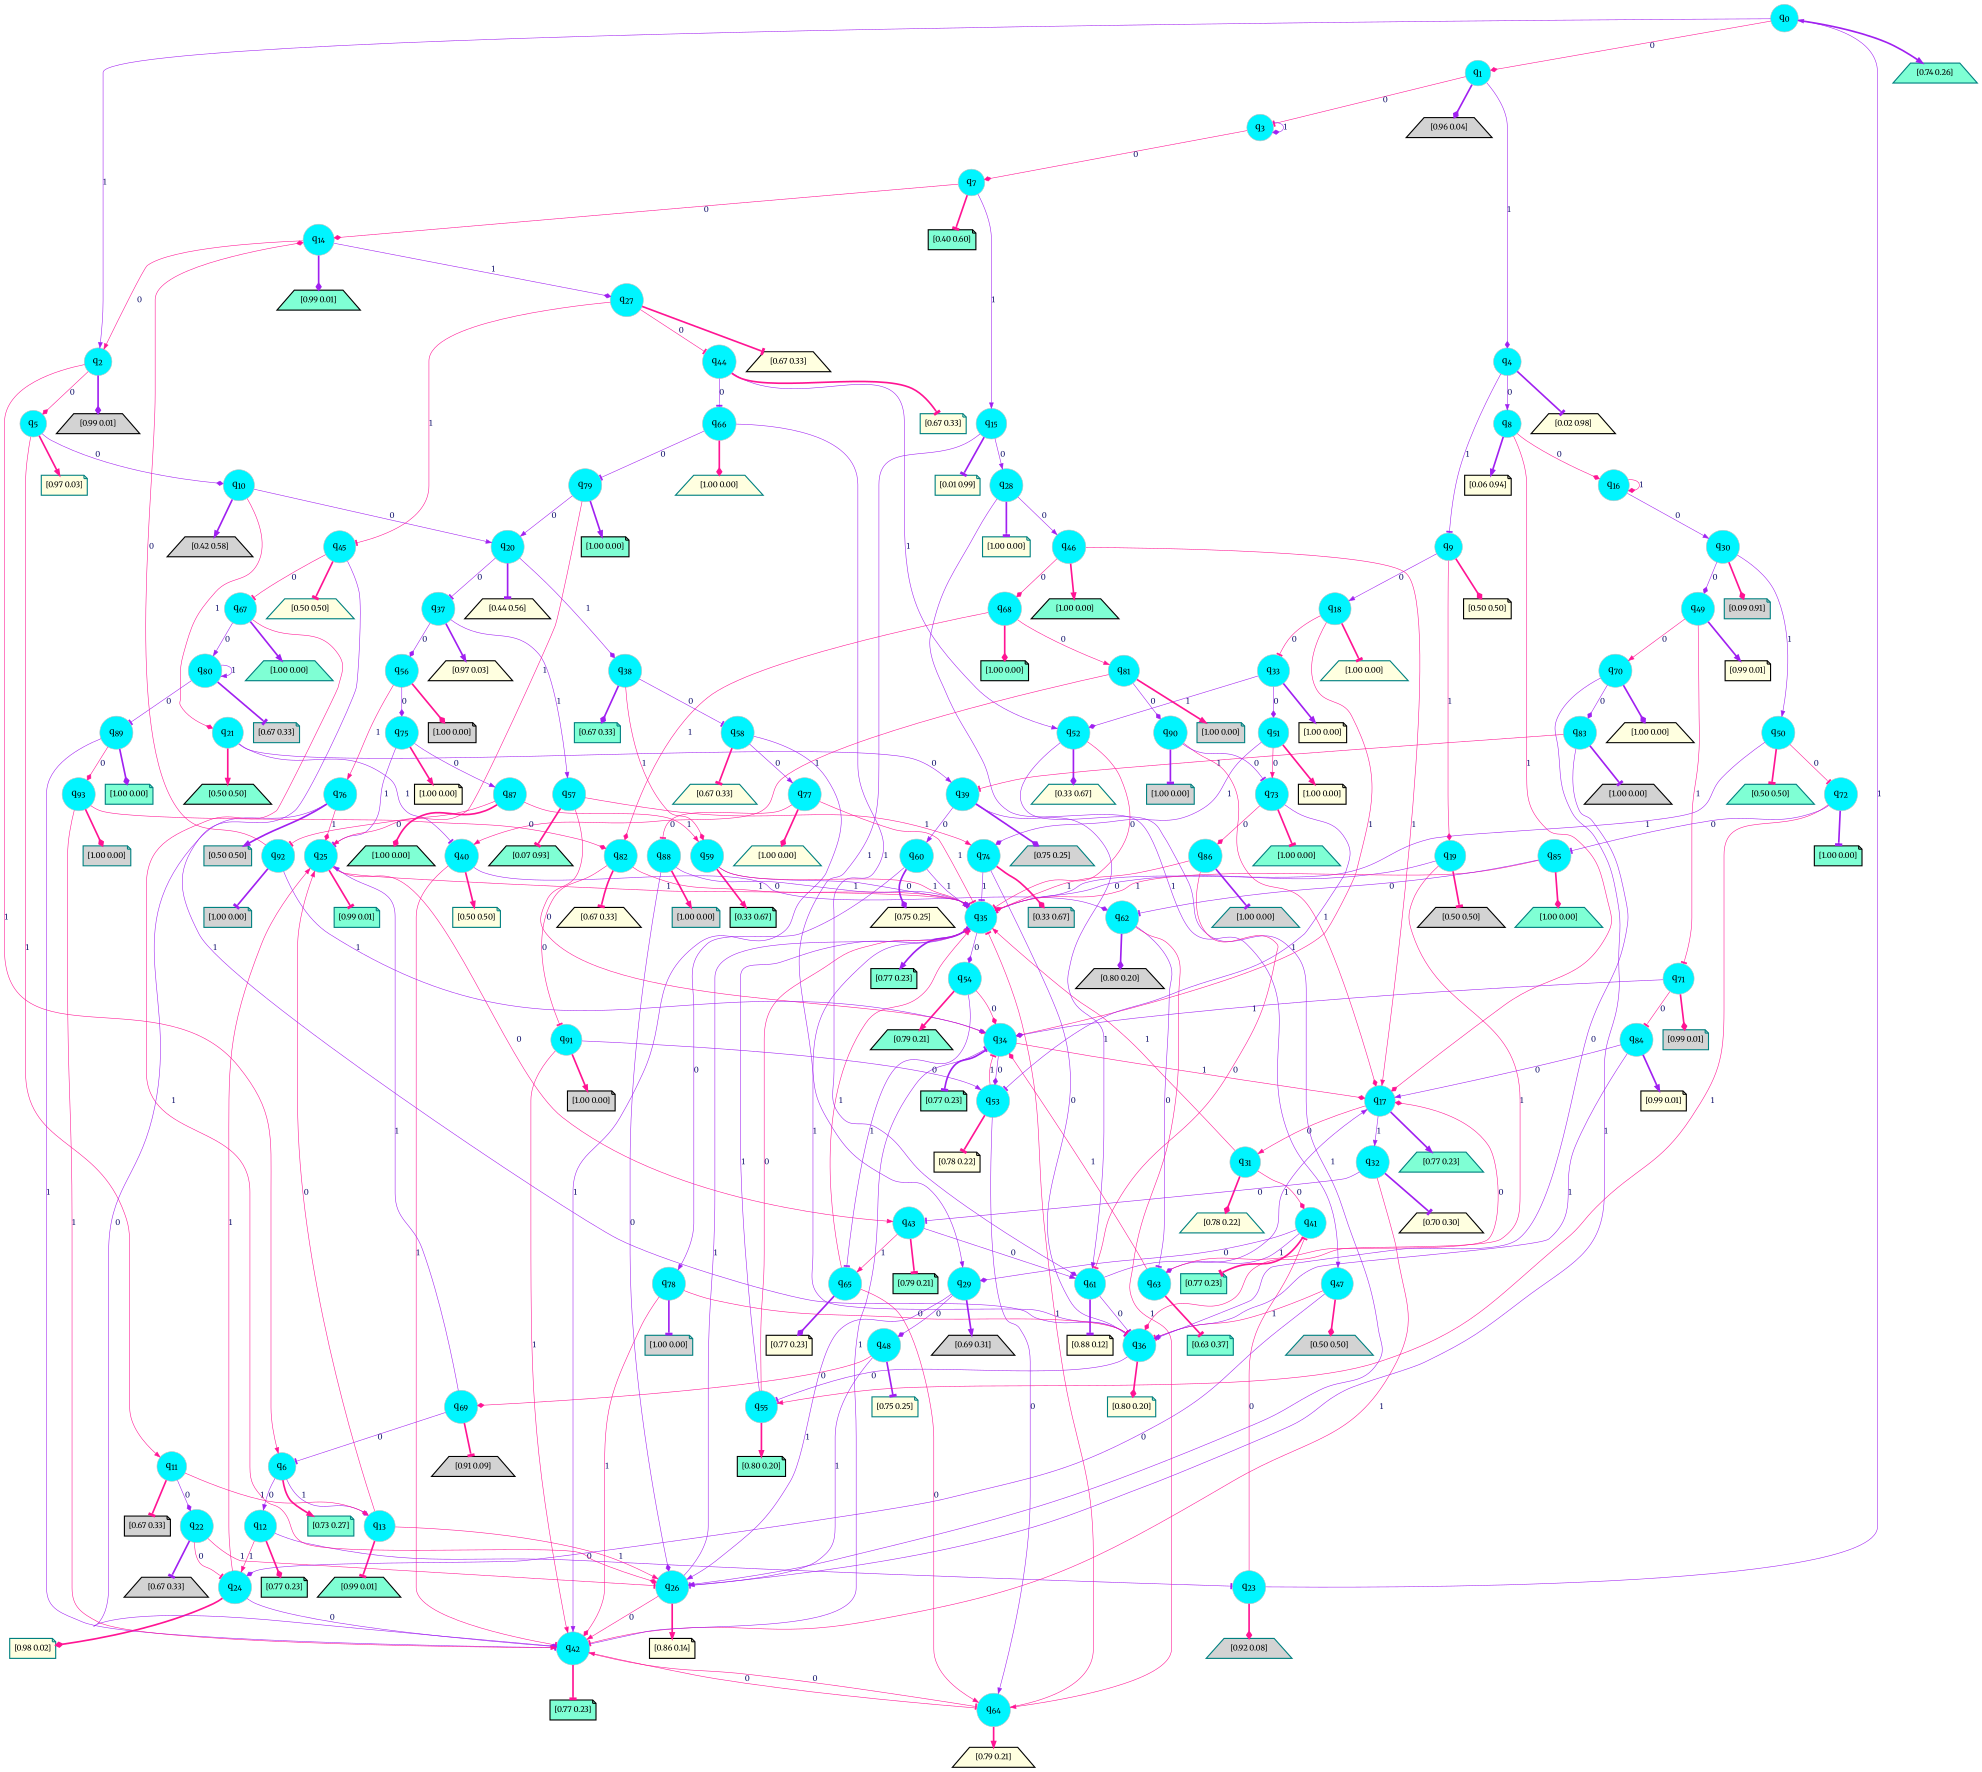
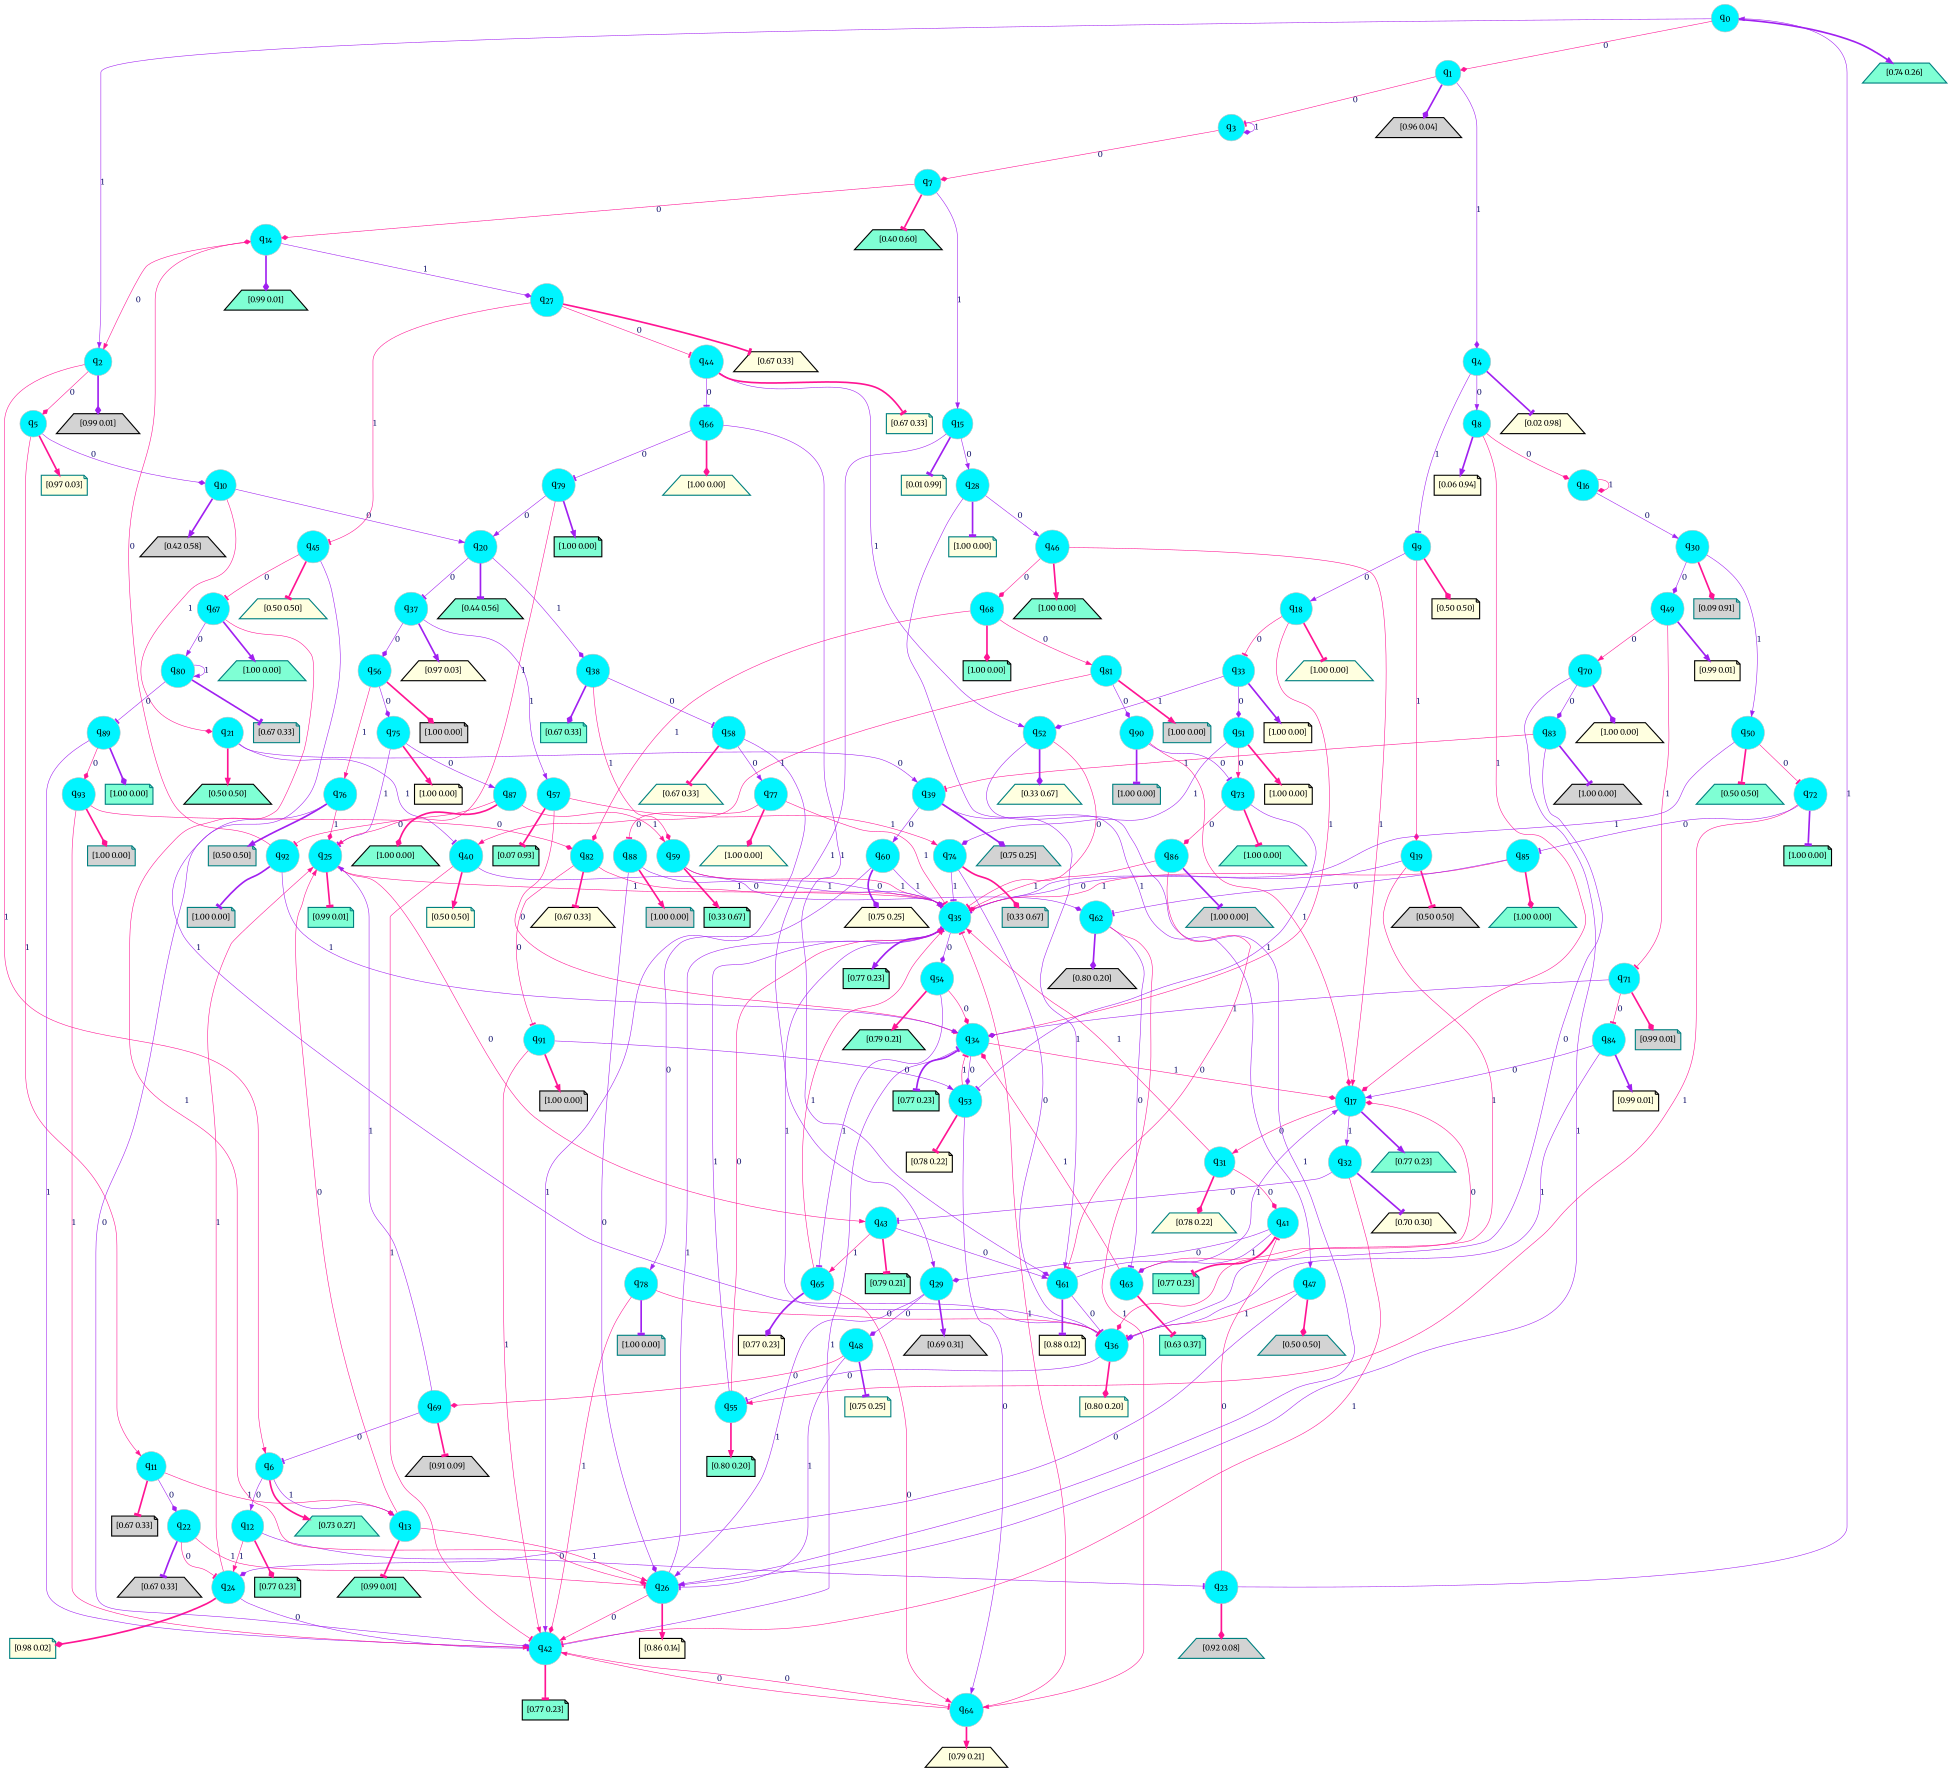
(952, 240) -> (898, 240)
(508, 609) -> (480, 609)
(531, 856) -> (516, 856)
(331, 1526) -> (337, 1526)
